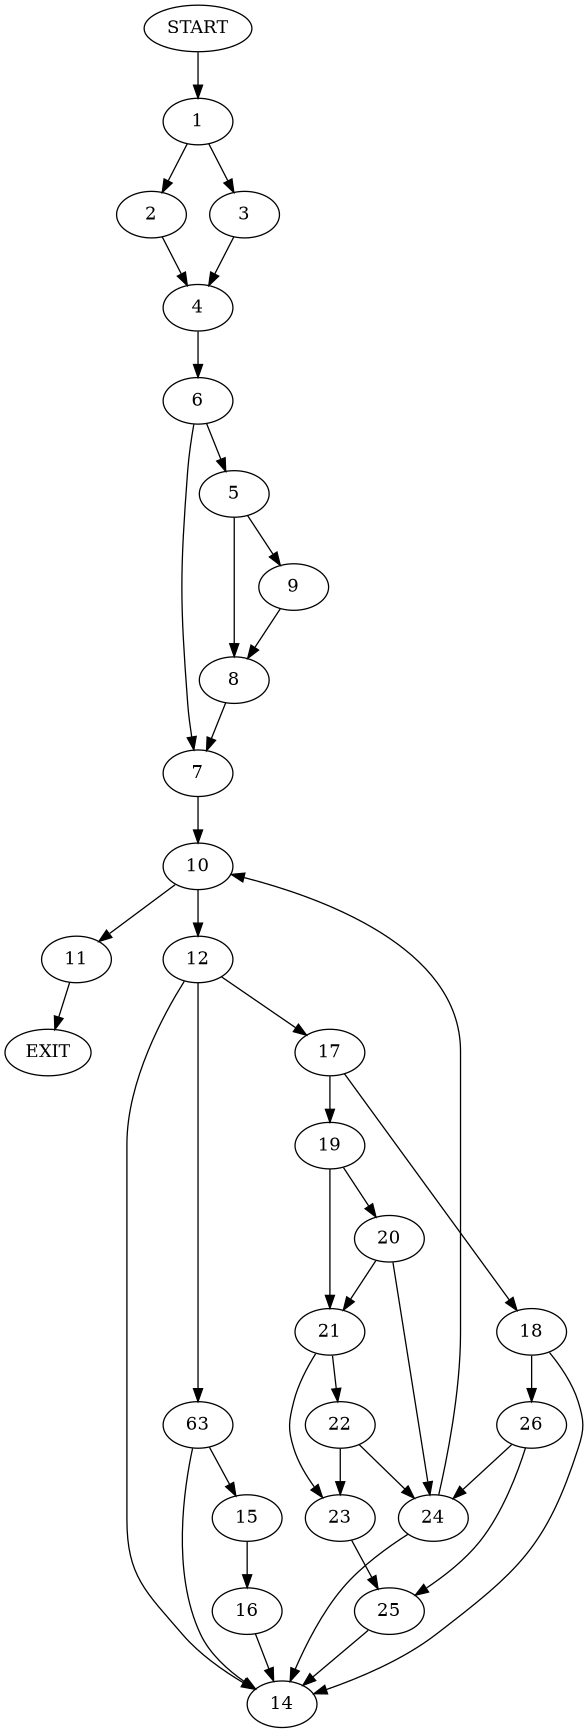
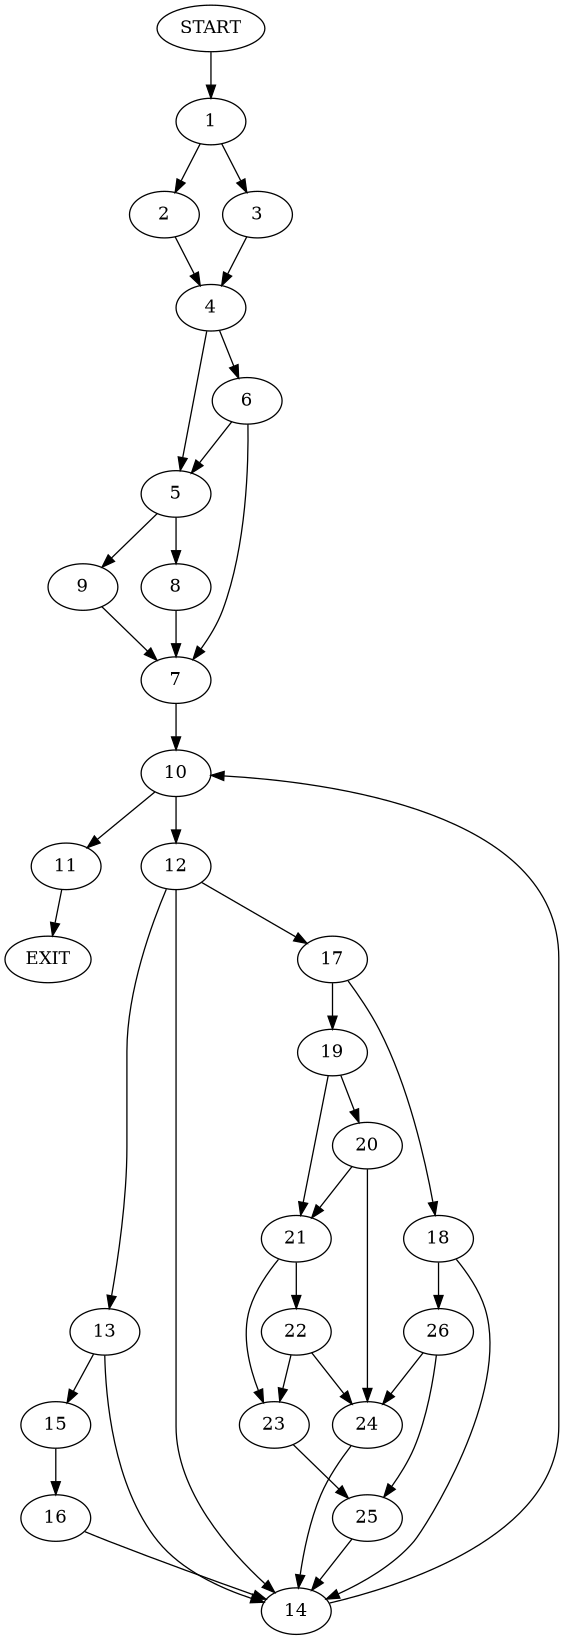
none -> (195, 394)
(268, 628) -> (125, 629)
(461, 1125) -> (559, 1139)
(198, 1425) -> (105, 1332)
